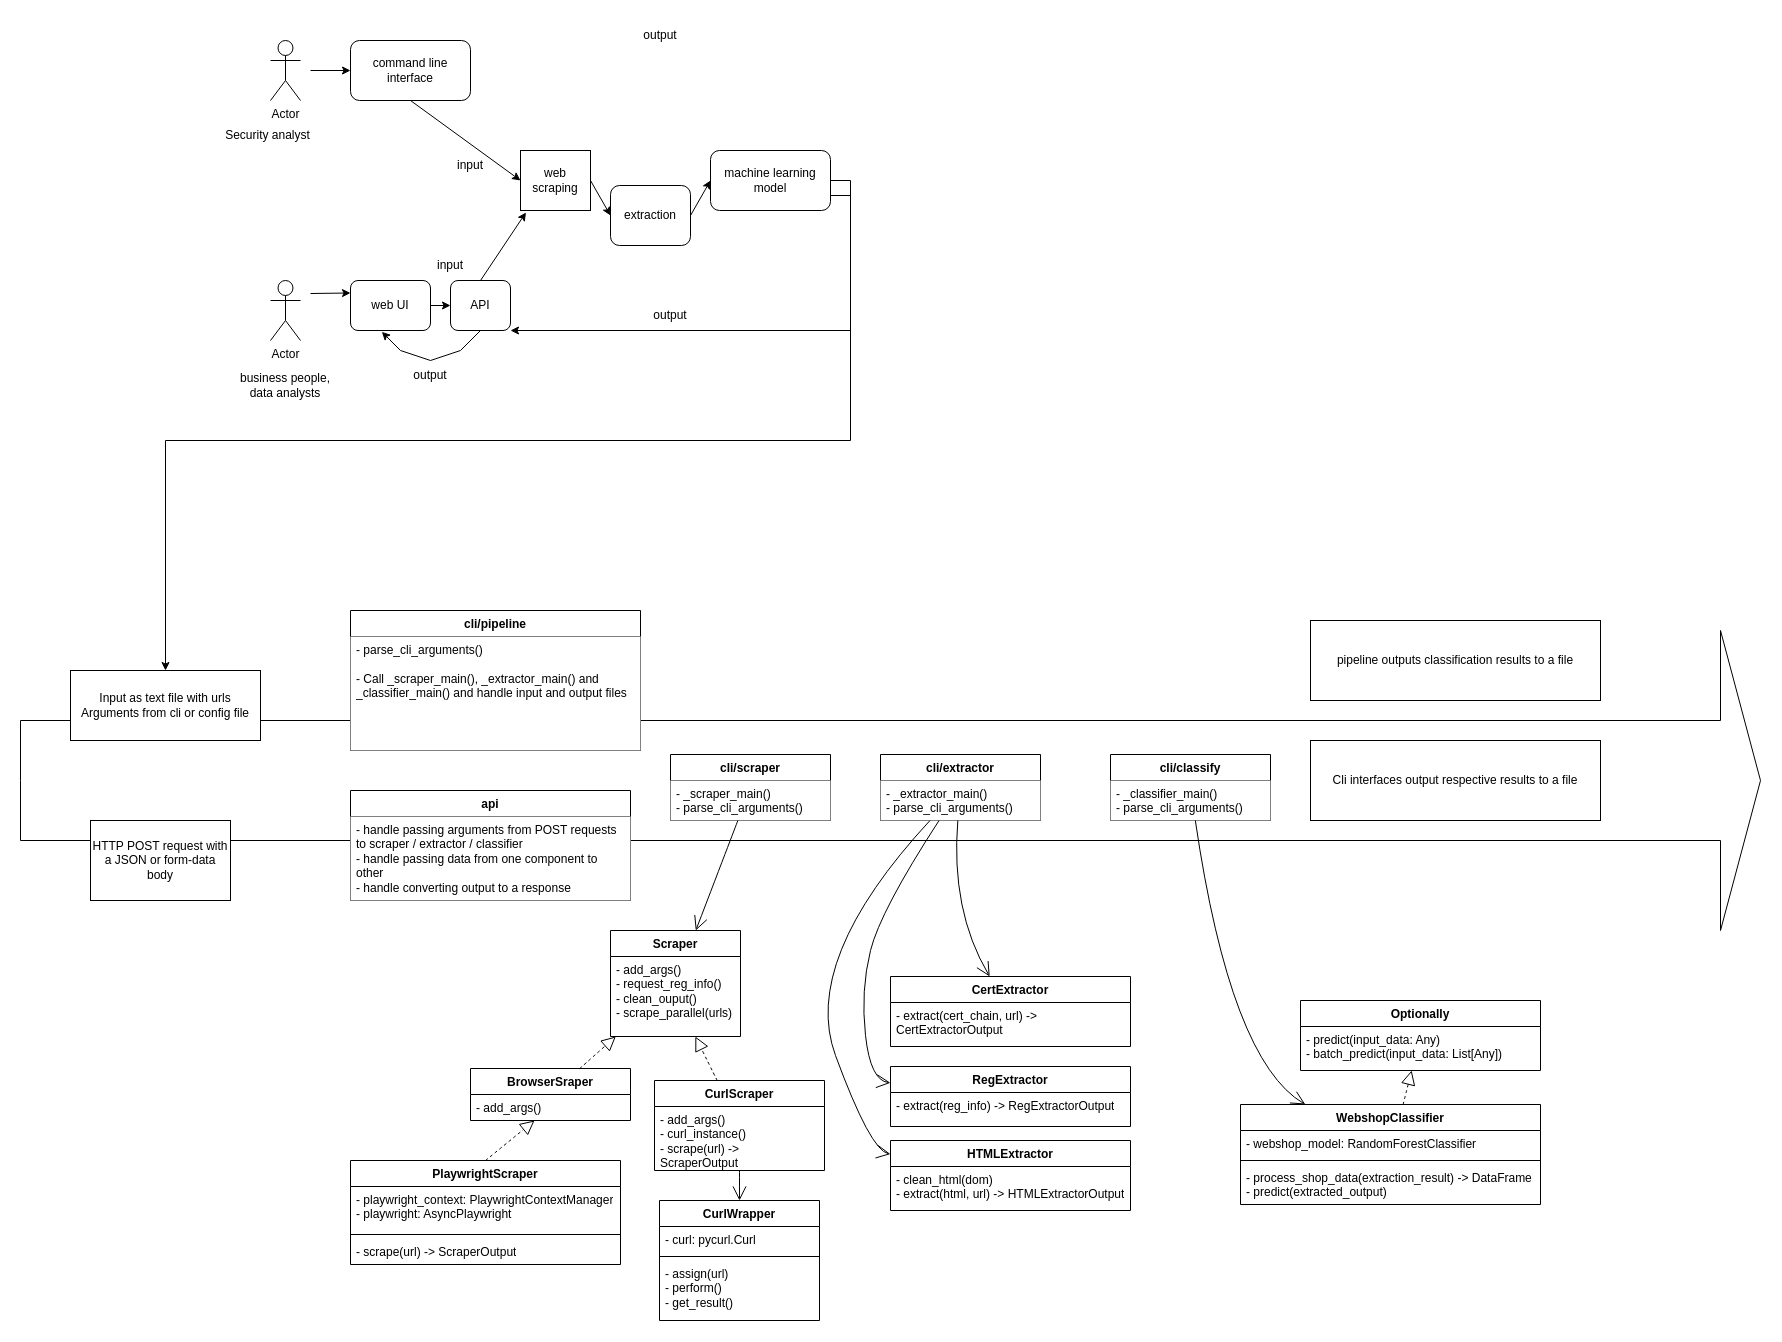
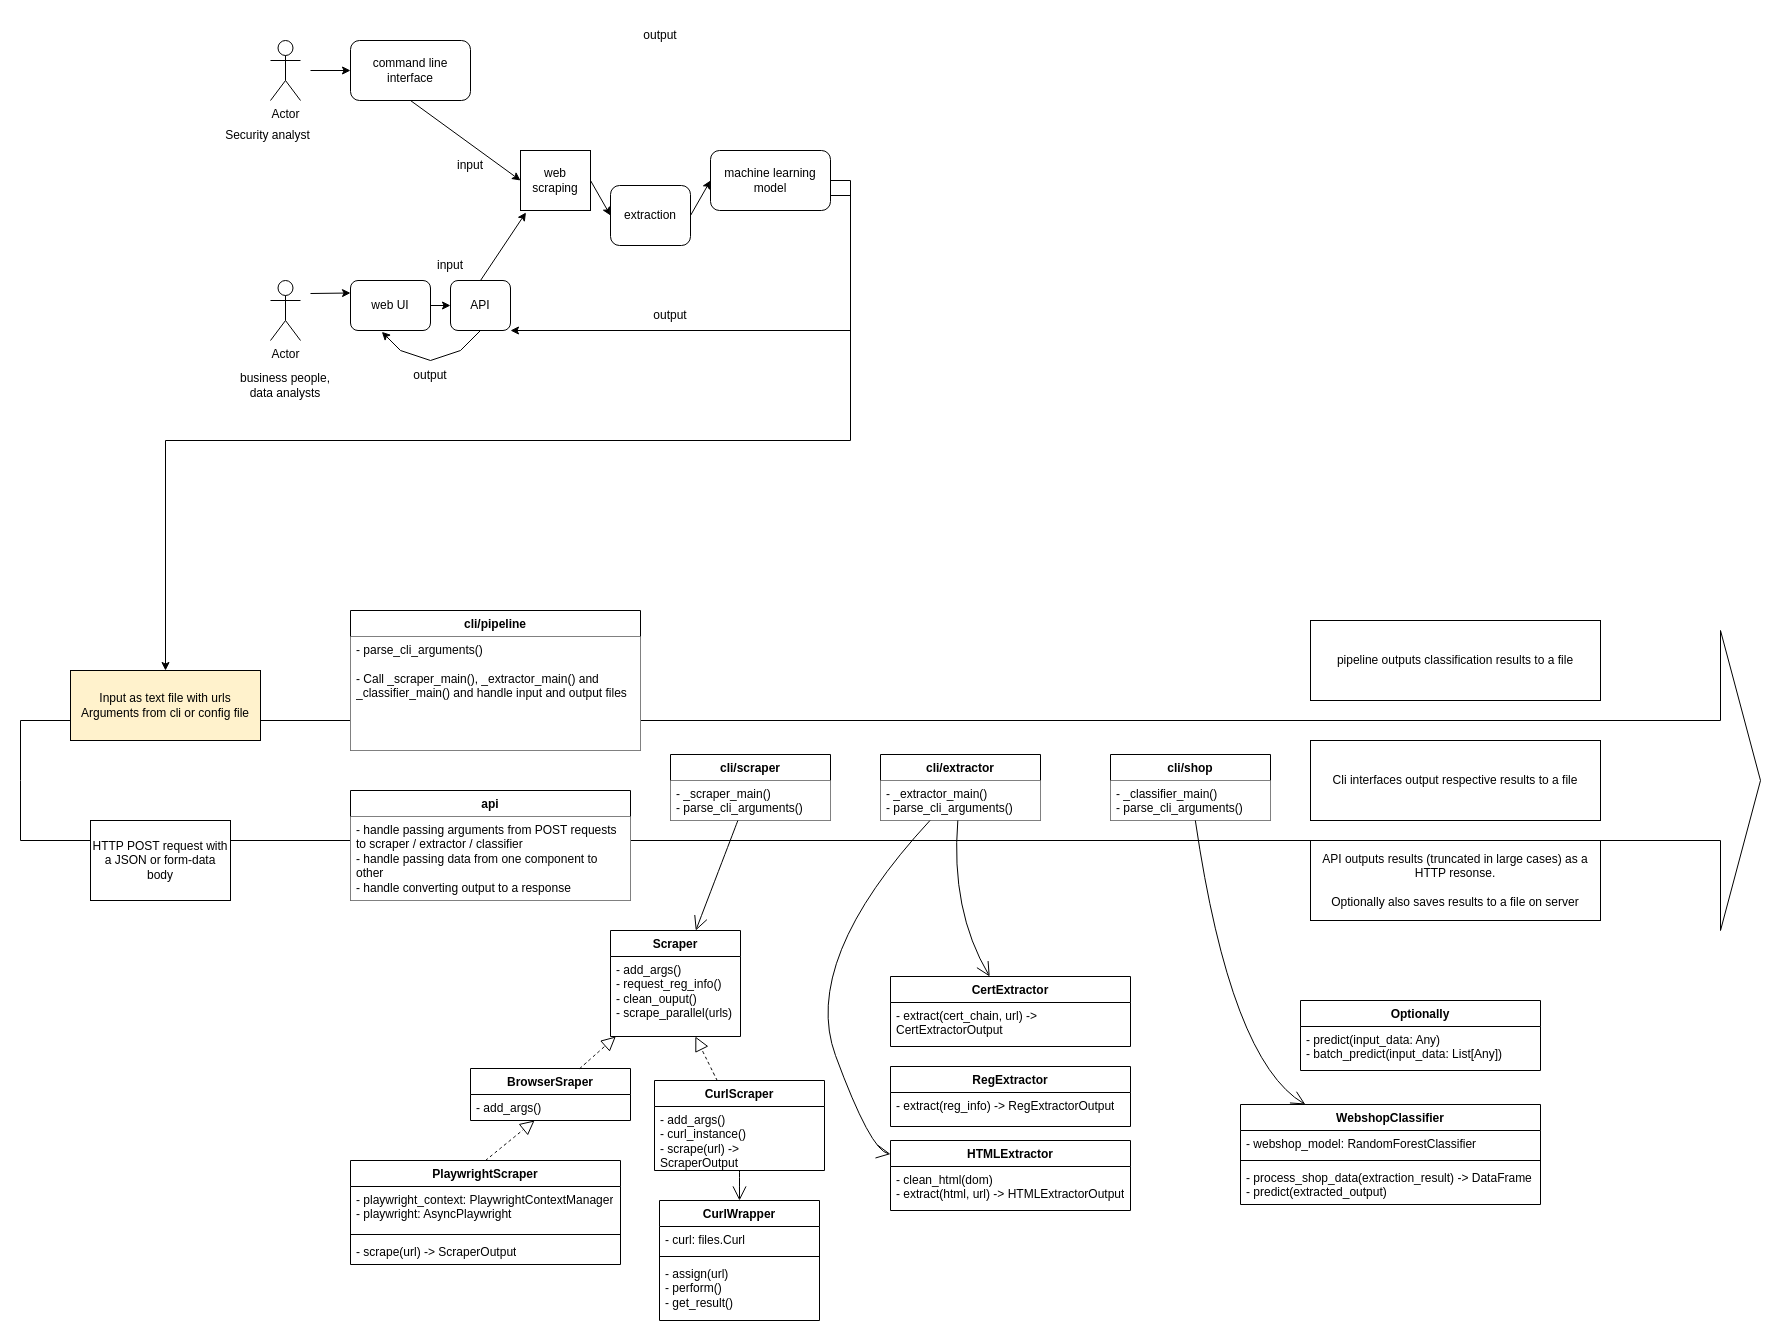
(166, 706) -> (166, 706)
(1191, 769) -> (1191, 769)
none -> (1456, 881)
(872, 944) -> none
(1406, 1095) -> none
(718, 1241) -> (714, 1241)
